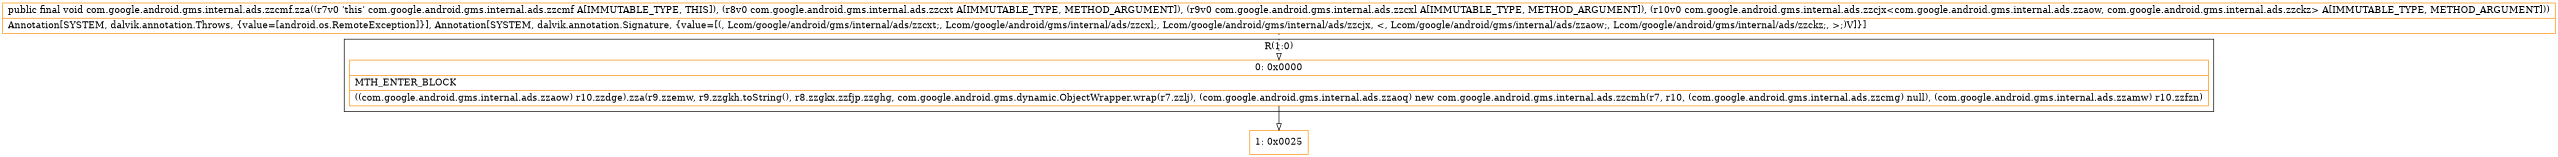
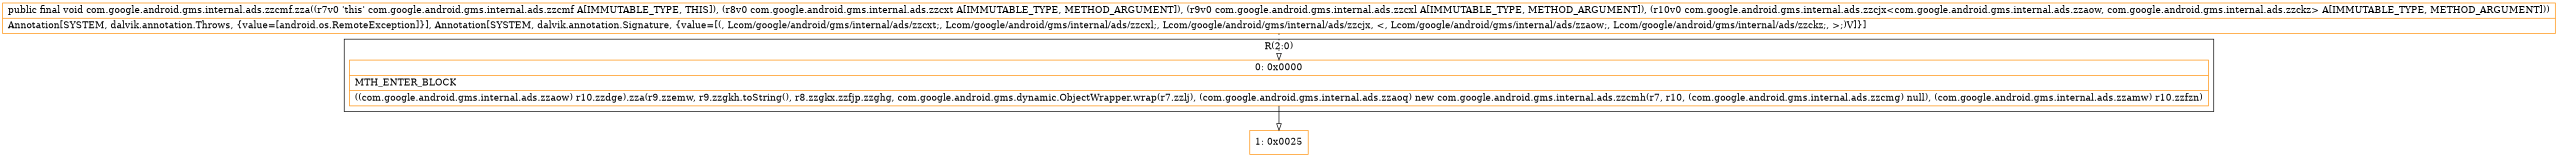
(1279, 47) -> (1279, 47)
